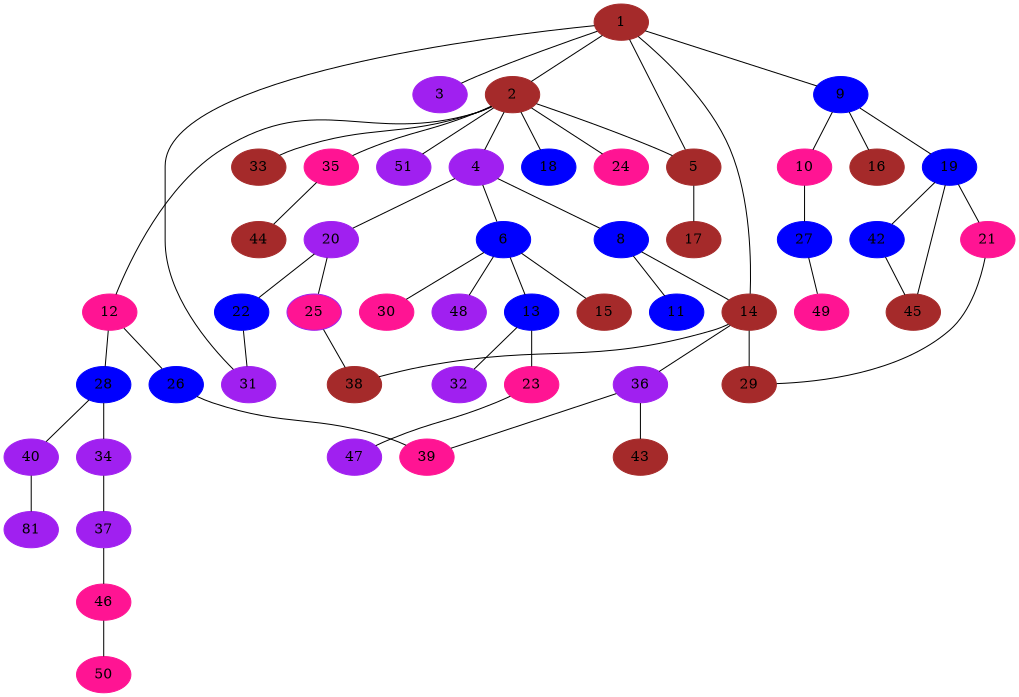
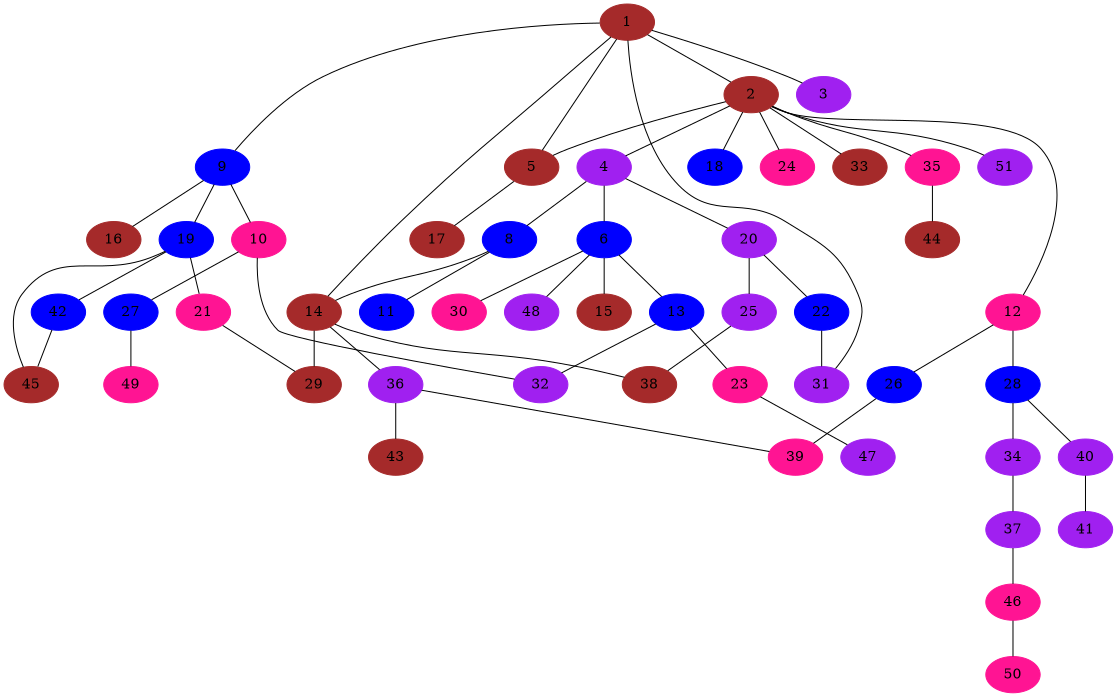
(314, 312) -> (749, 312)
none -> (342, 347)
(31, 530) -> (1085, 530)
